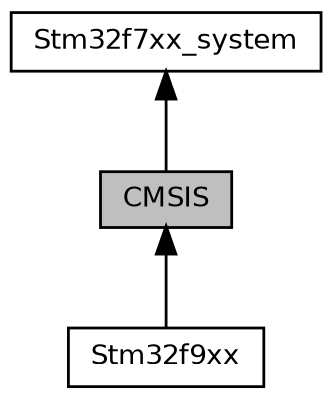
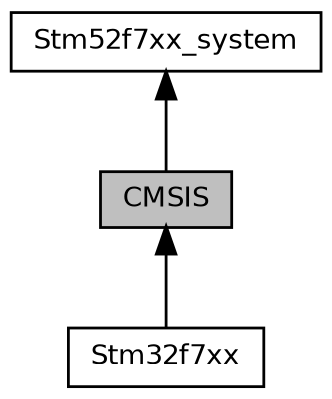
(166, 42) -> (166, 42)
(166, 357) -> (166, 357)
